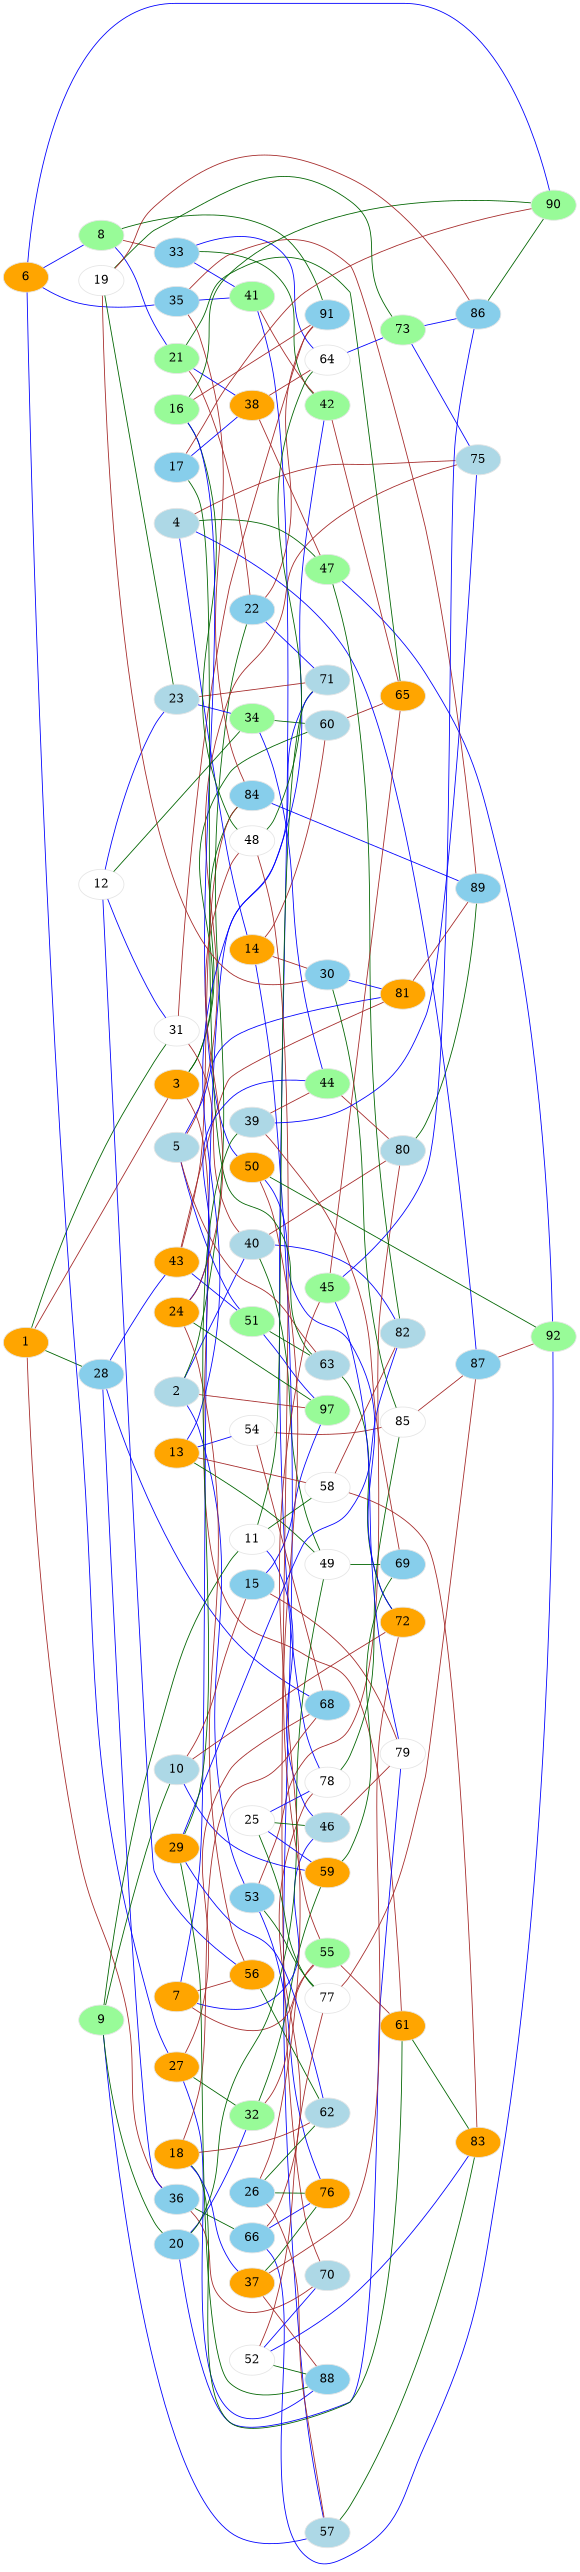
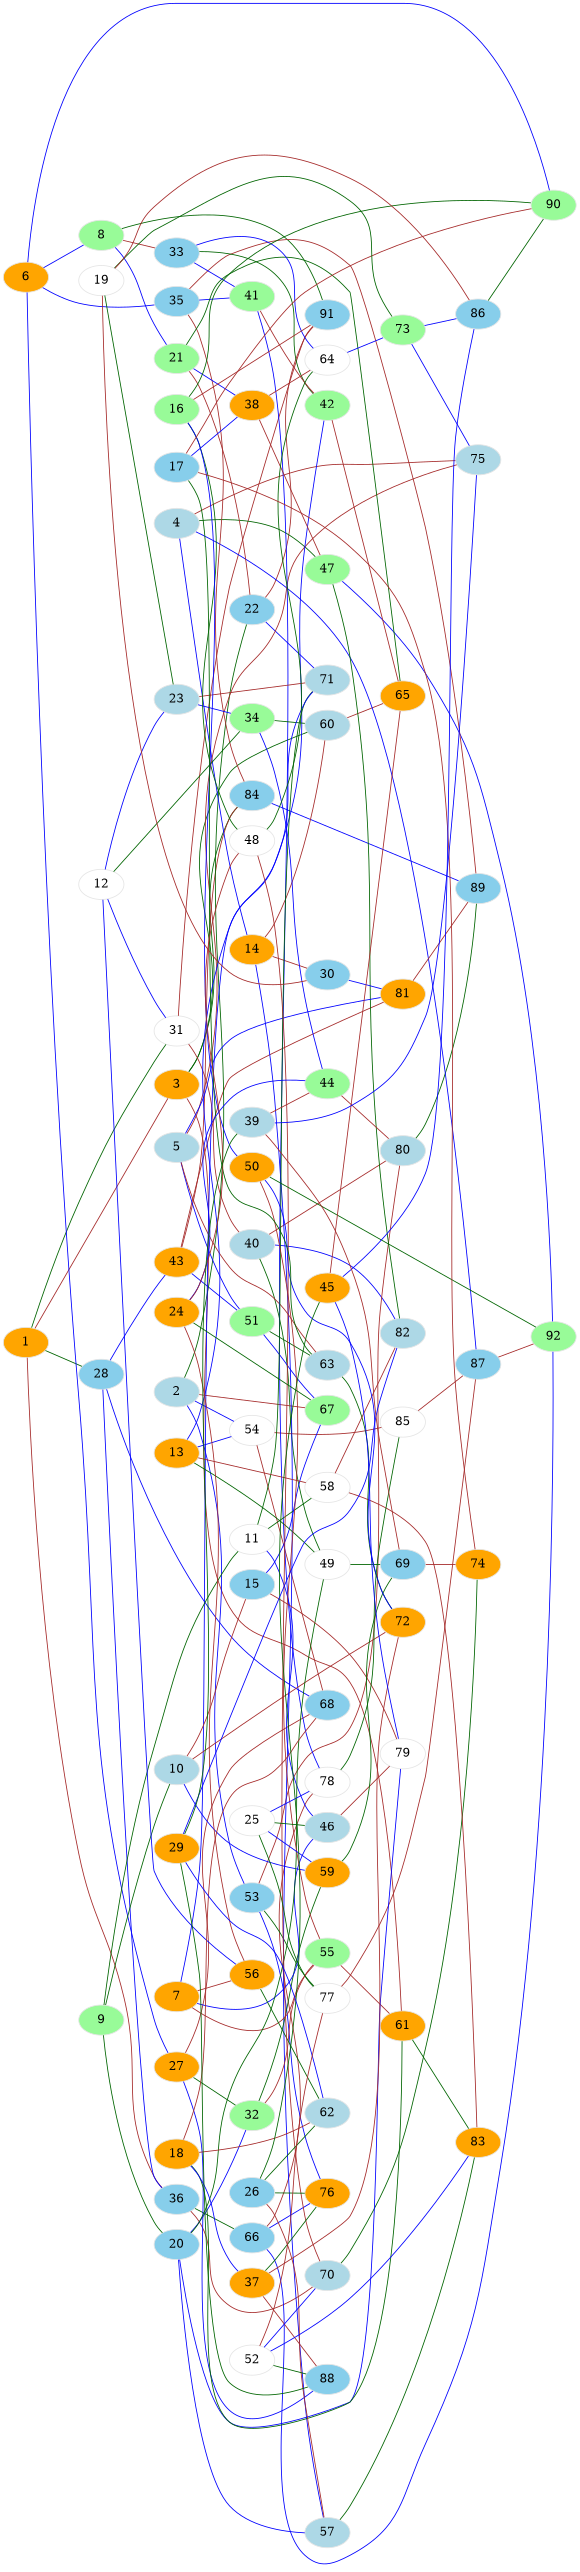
(363, 1199) -> none
(327, 1288) -> (327, 1288)
(214, 1318) -> (214, 1411)
(327, 1410) -> (327, 1410)
none -> (478, 1564)
(290, 1740) -> (290, 1740)
(147, 2331) -> (200, 2426)
